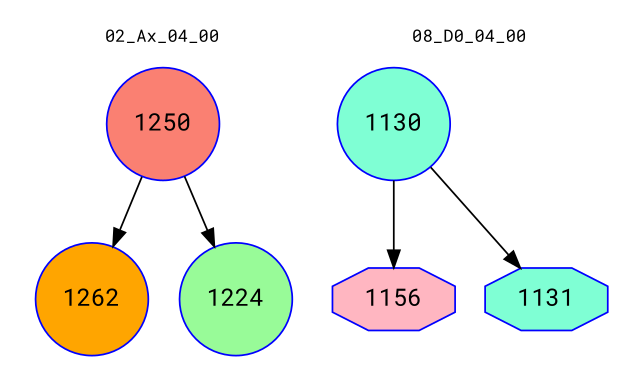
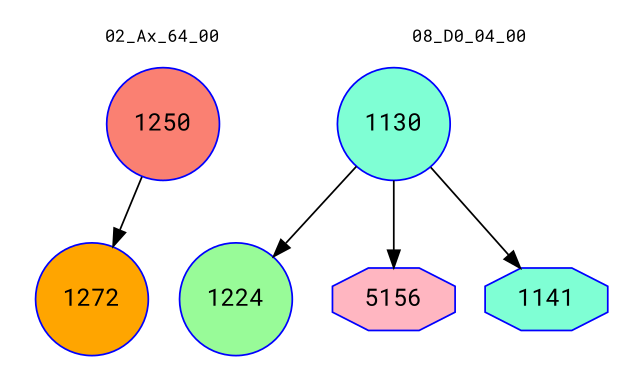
(163, 37) -> (163, 37)
(196, 203) -> (330, 195)
(92, 299) -> (92, 299)
(394, 299) -> (394, 299)
(546, 299) -> (546, 299)
